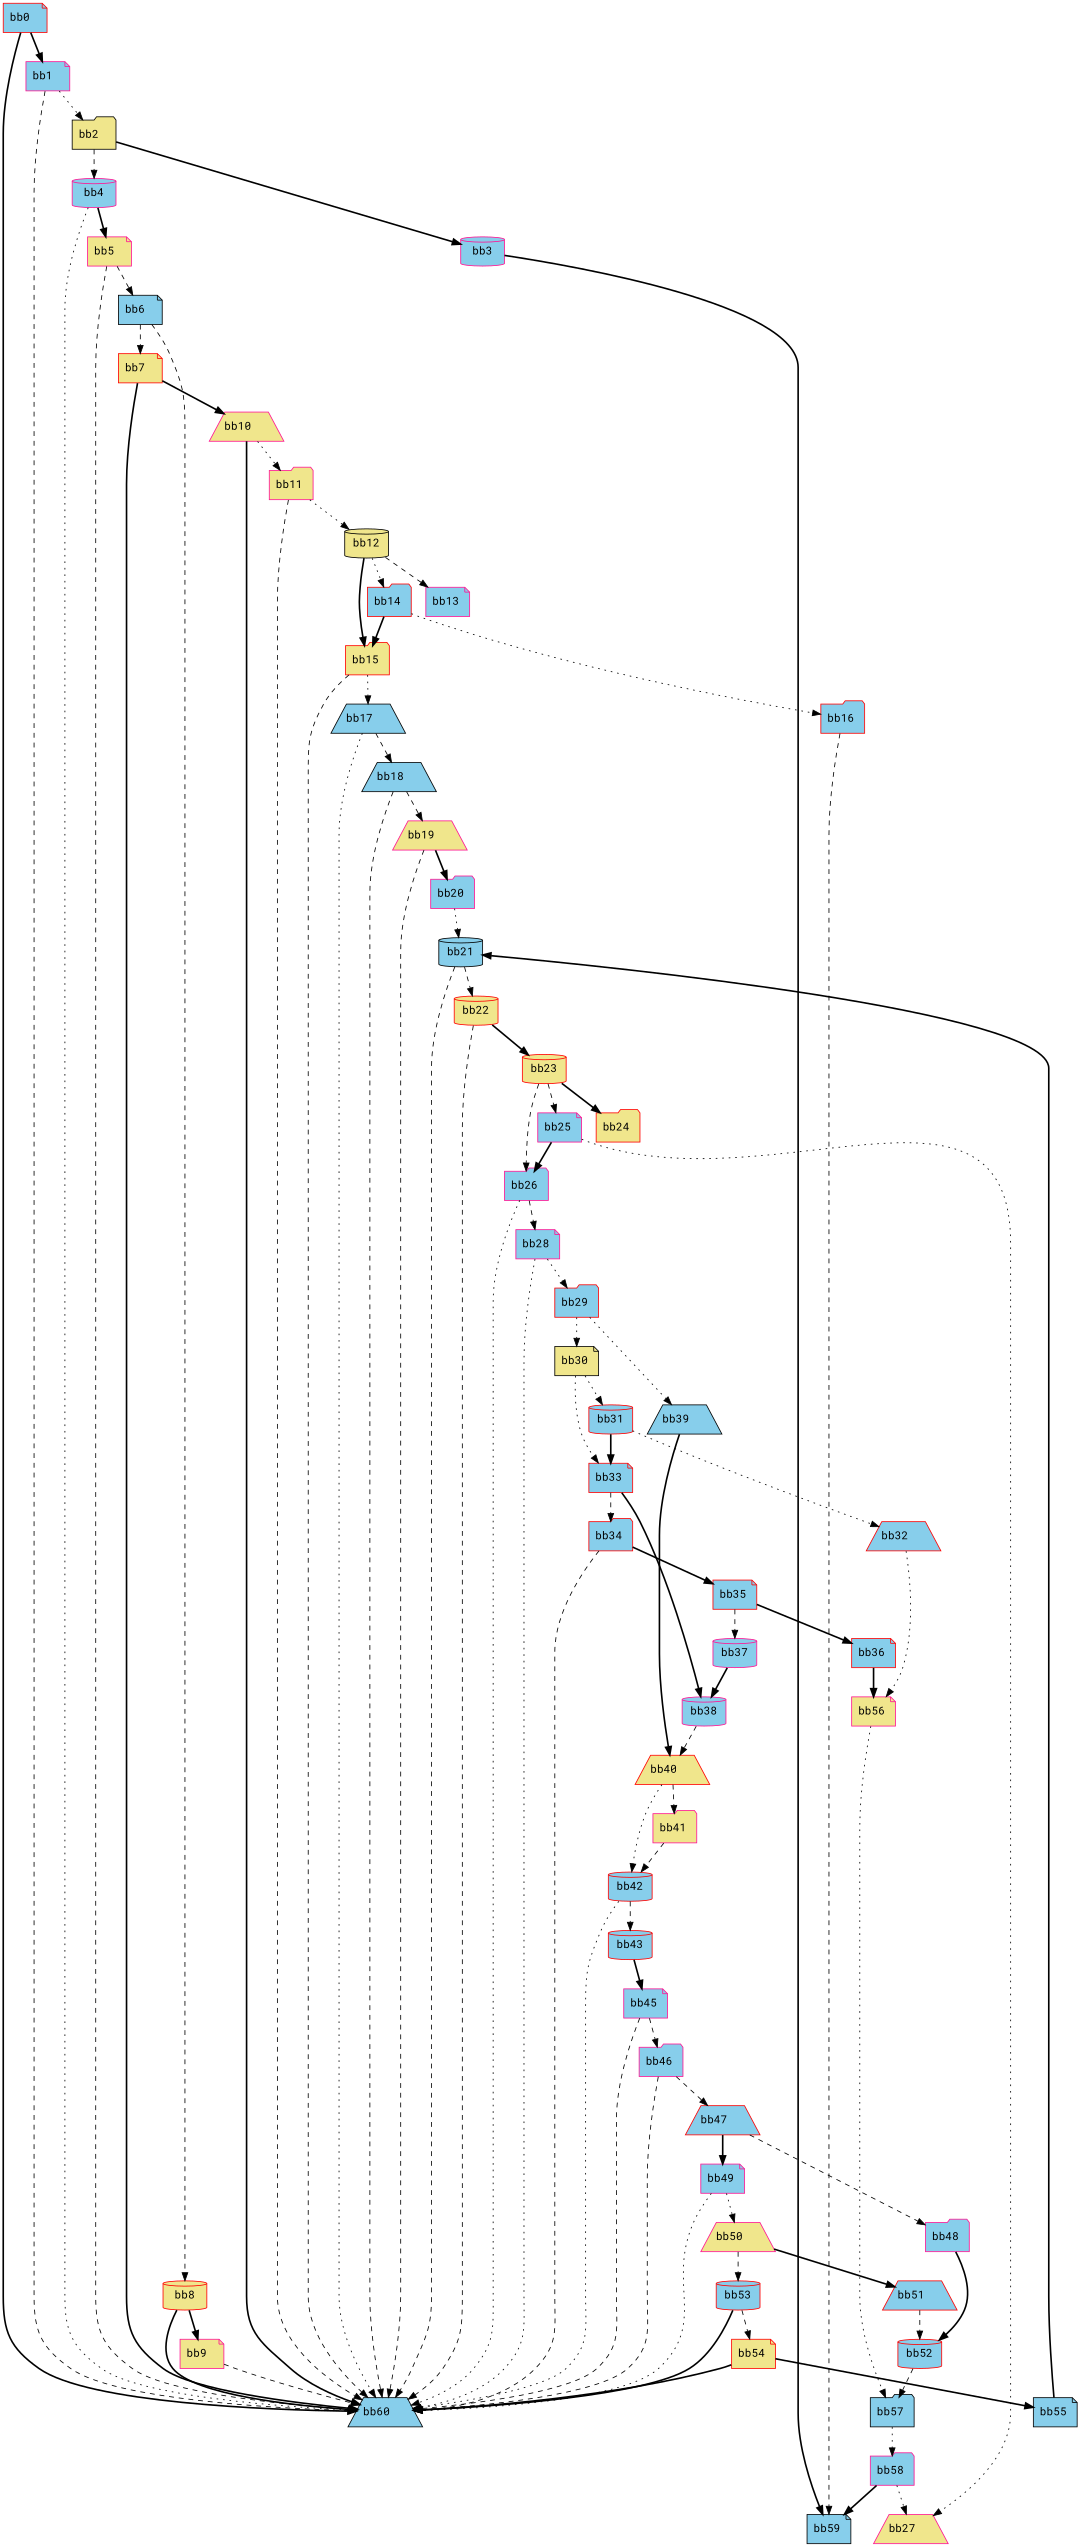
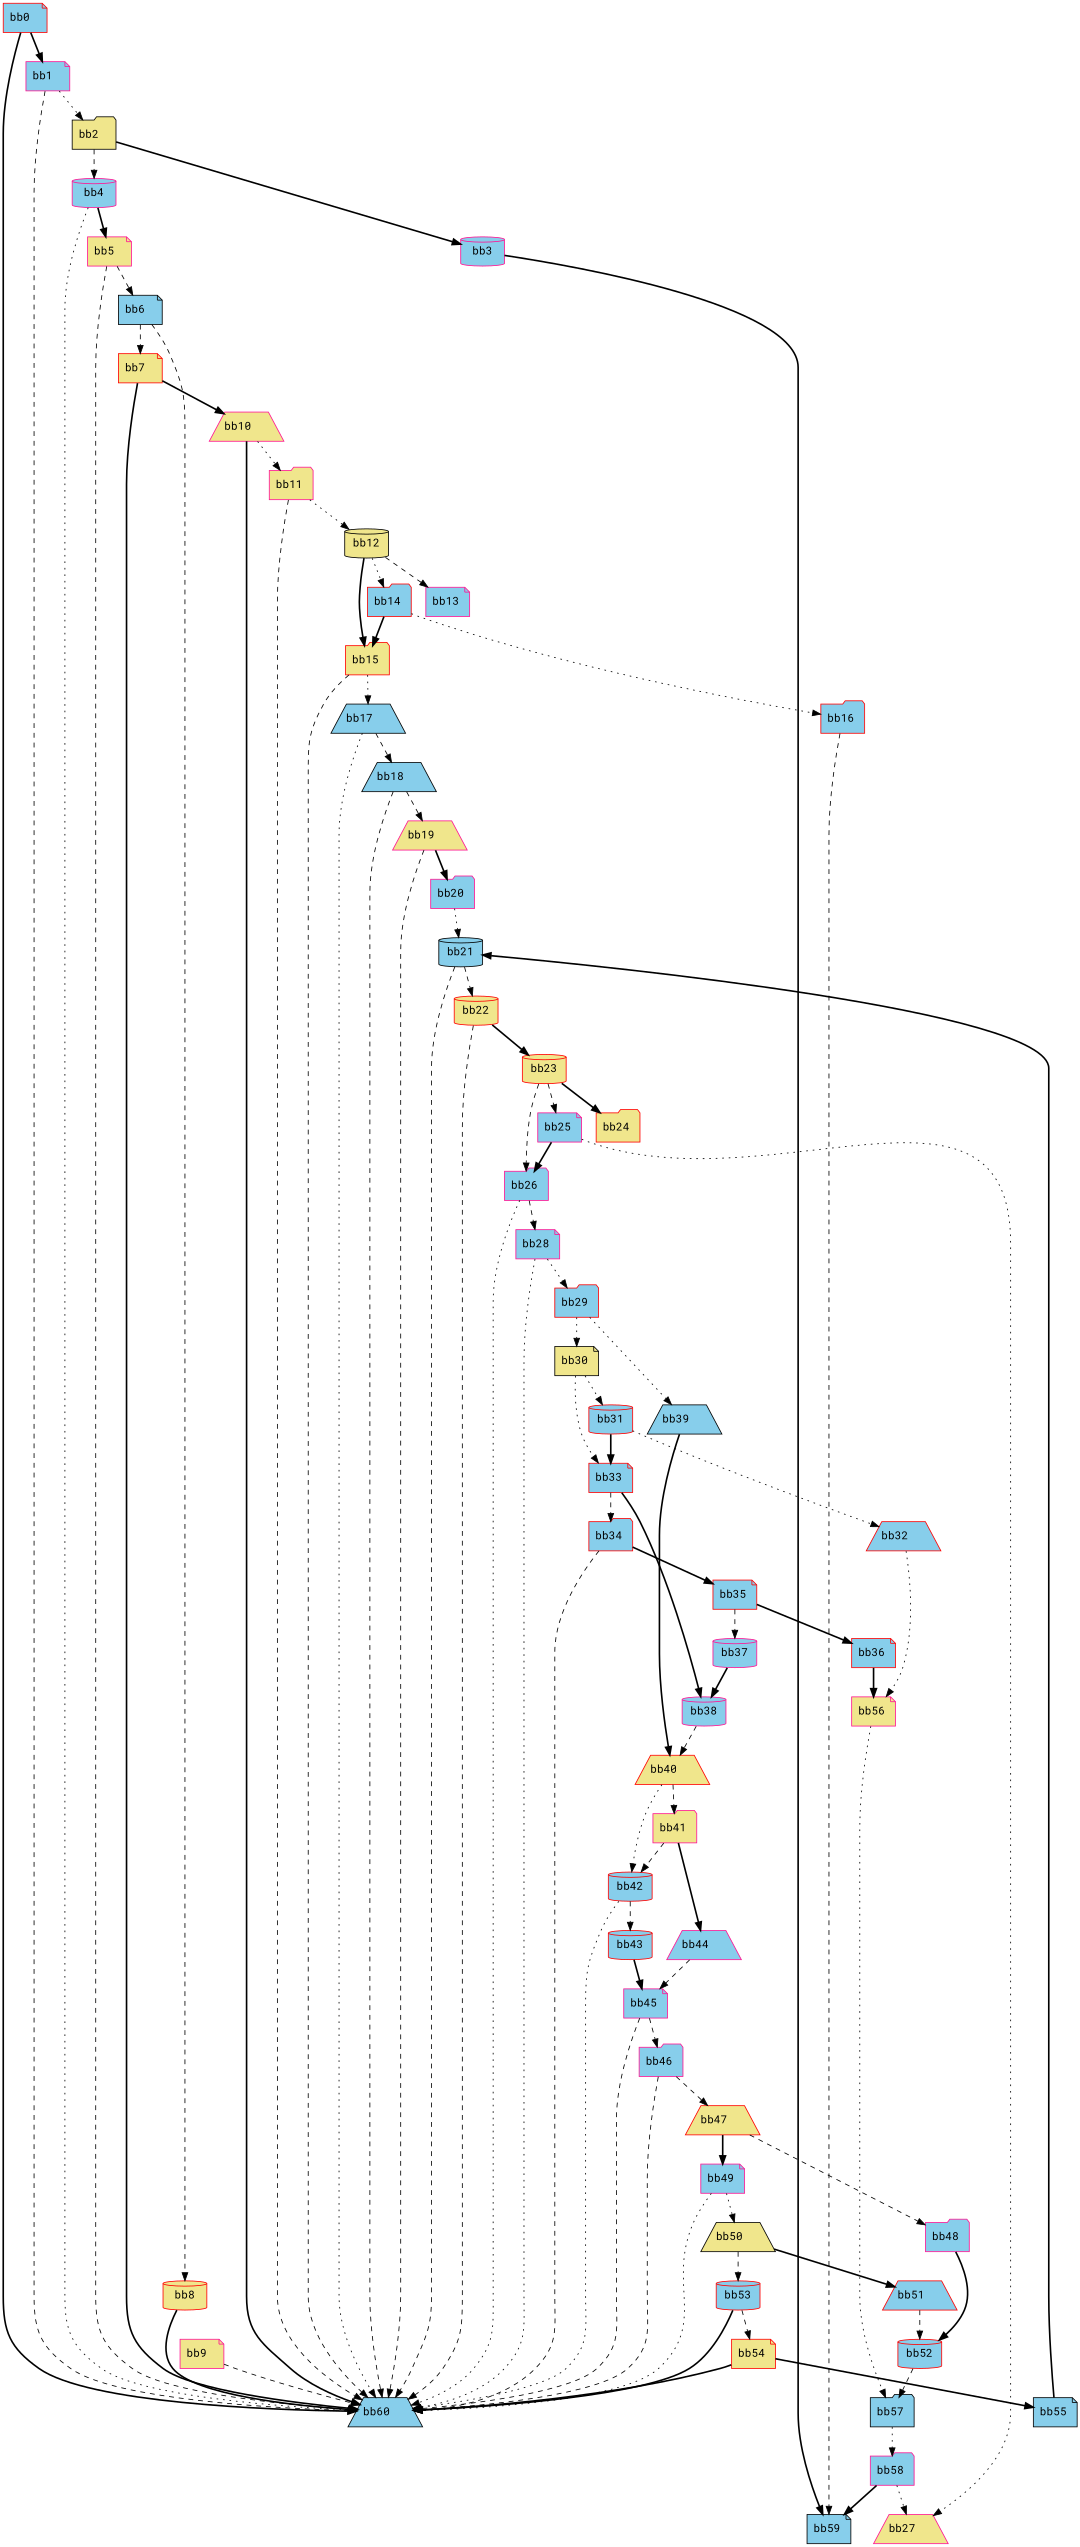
none -> (704, 1945)
(723, 2120) -> (723, 2120)
(738, 2237) -> (738, 2237)
(192, 2321) -> none
